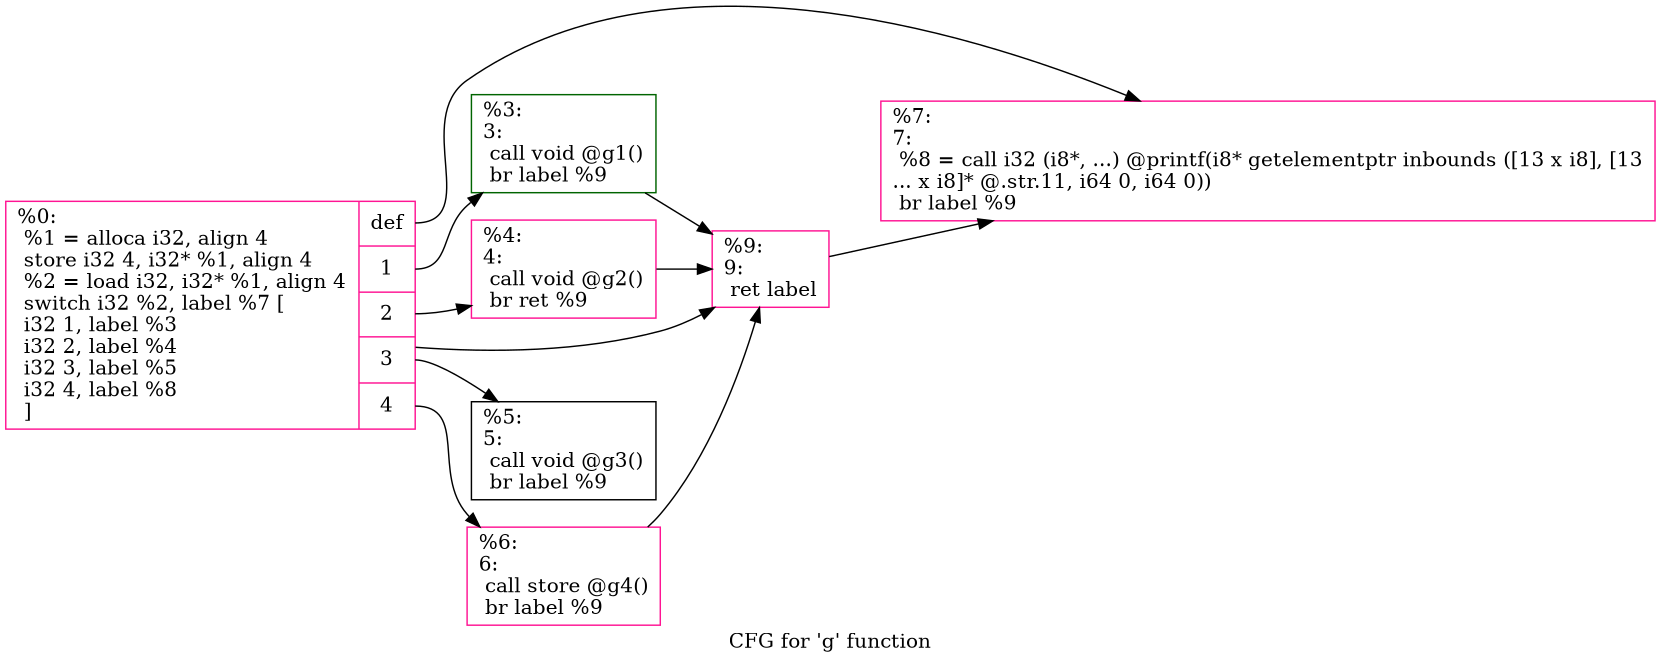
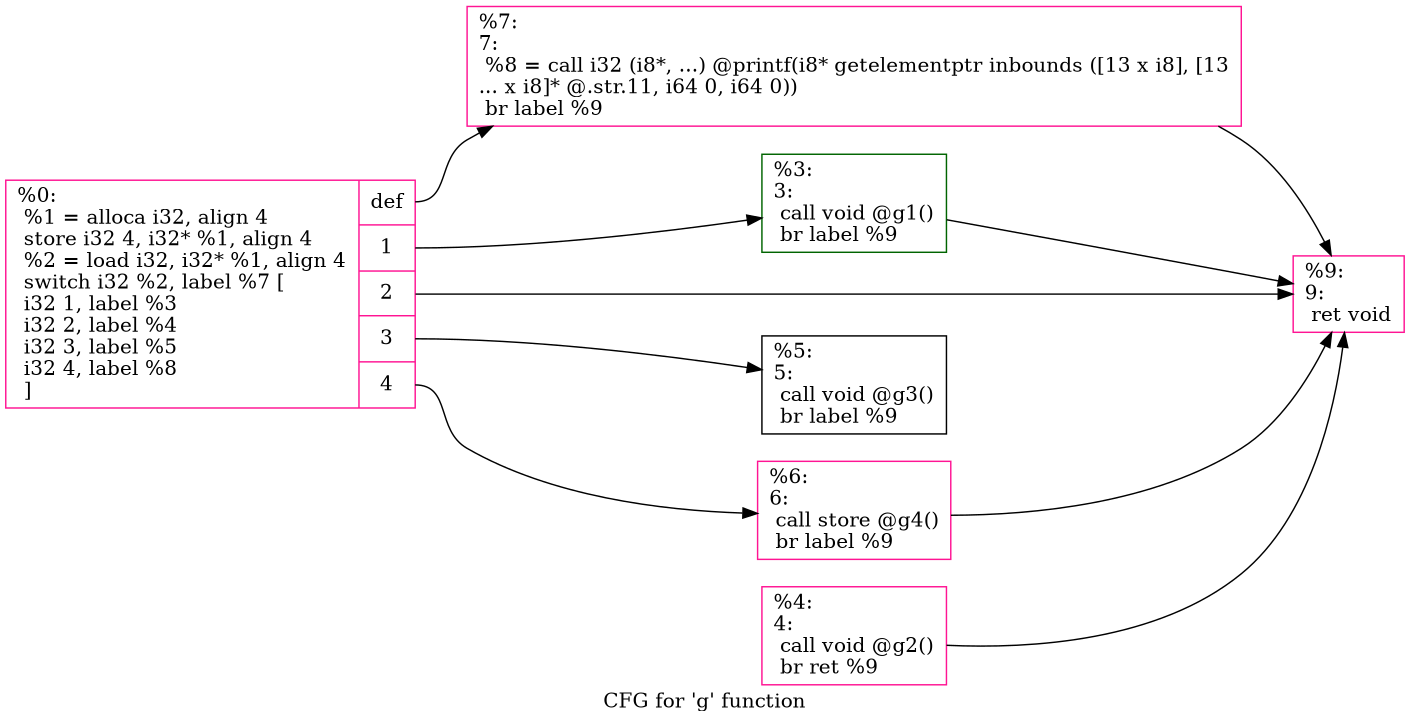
(904, 240) -> (1281, 175)
(771, 290) -> (1349, 315)
(436, 312) -> none
